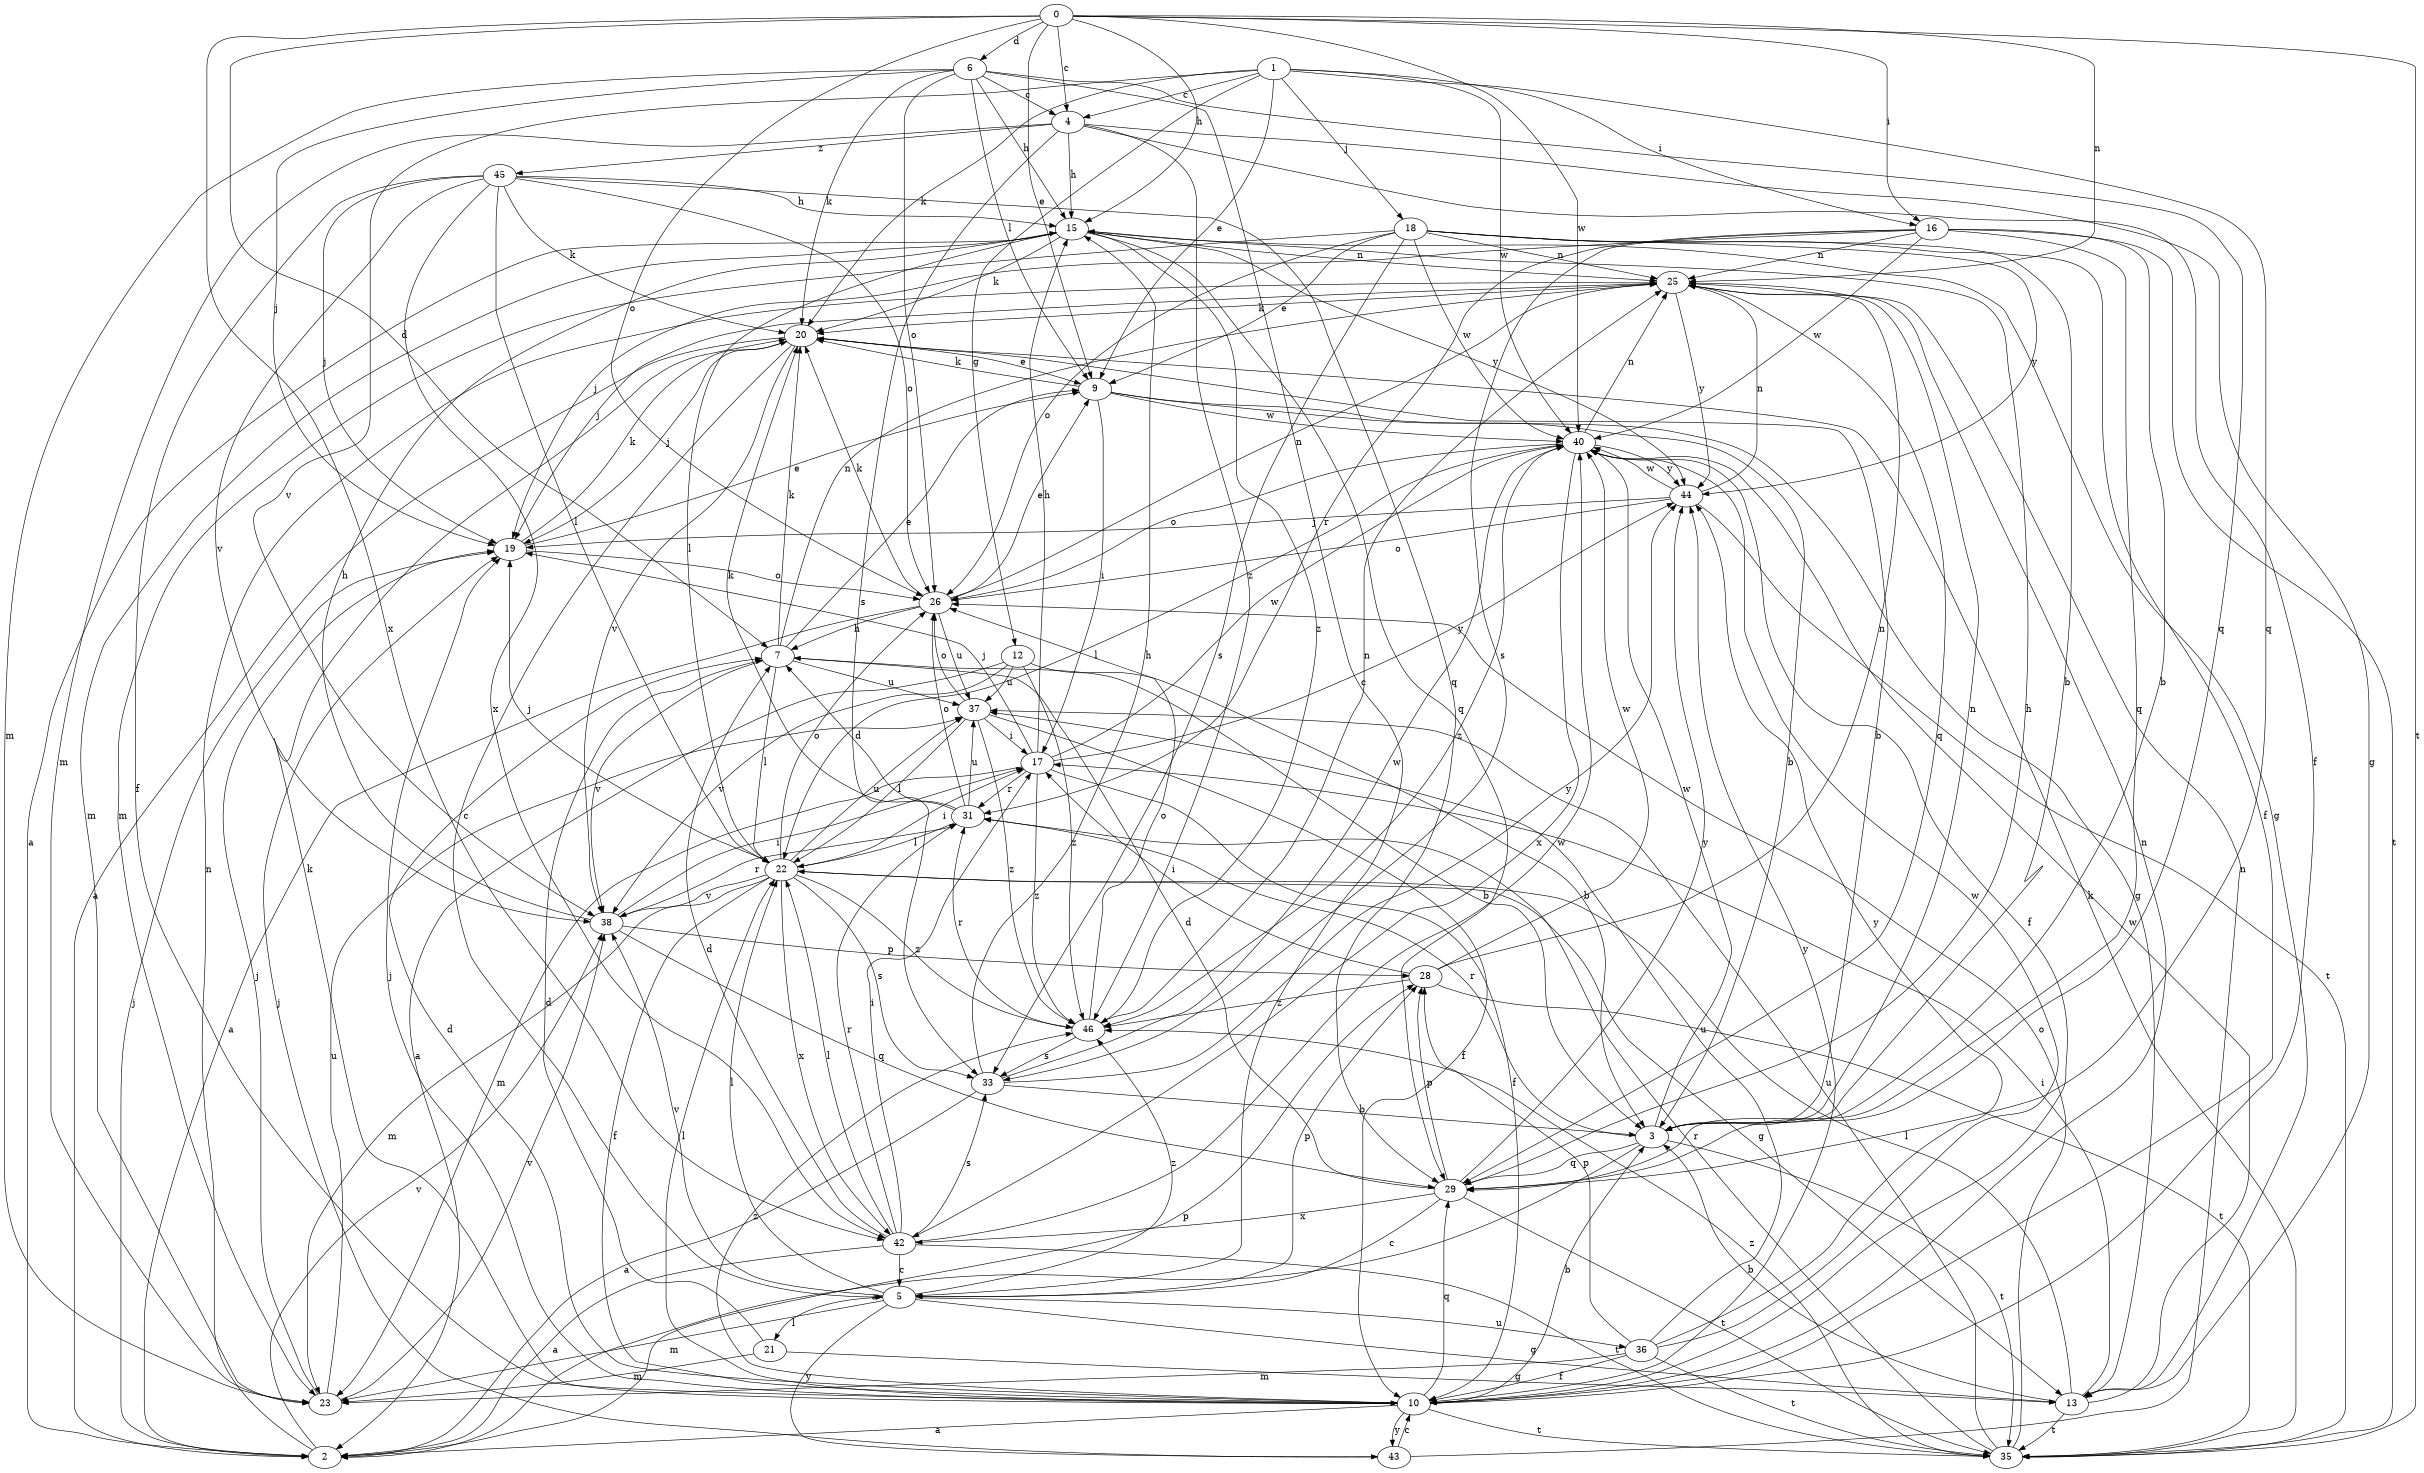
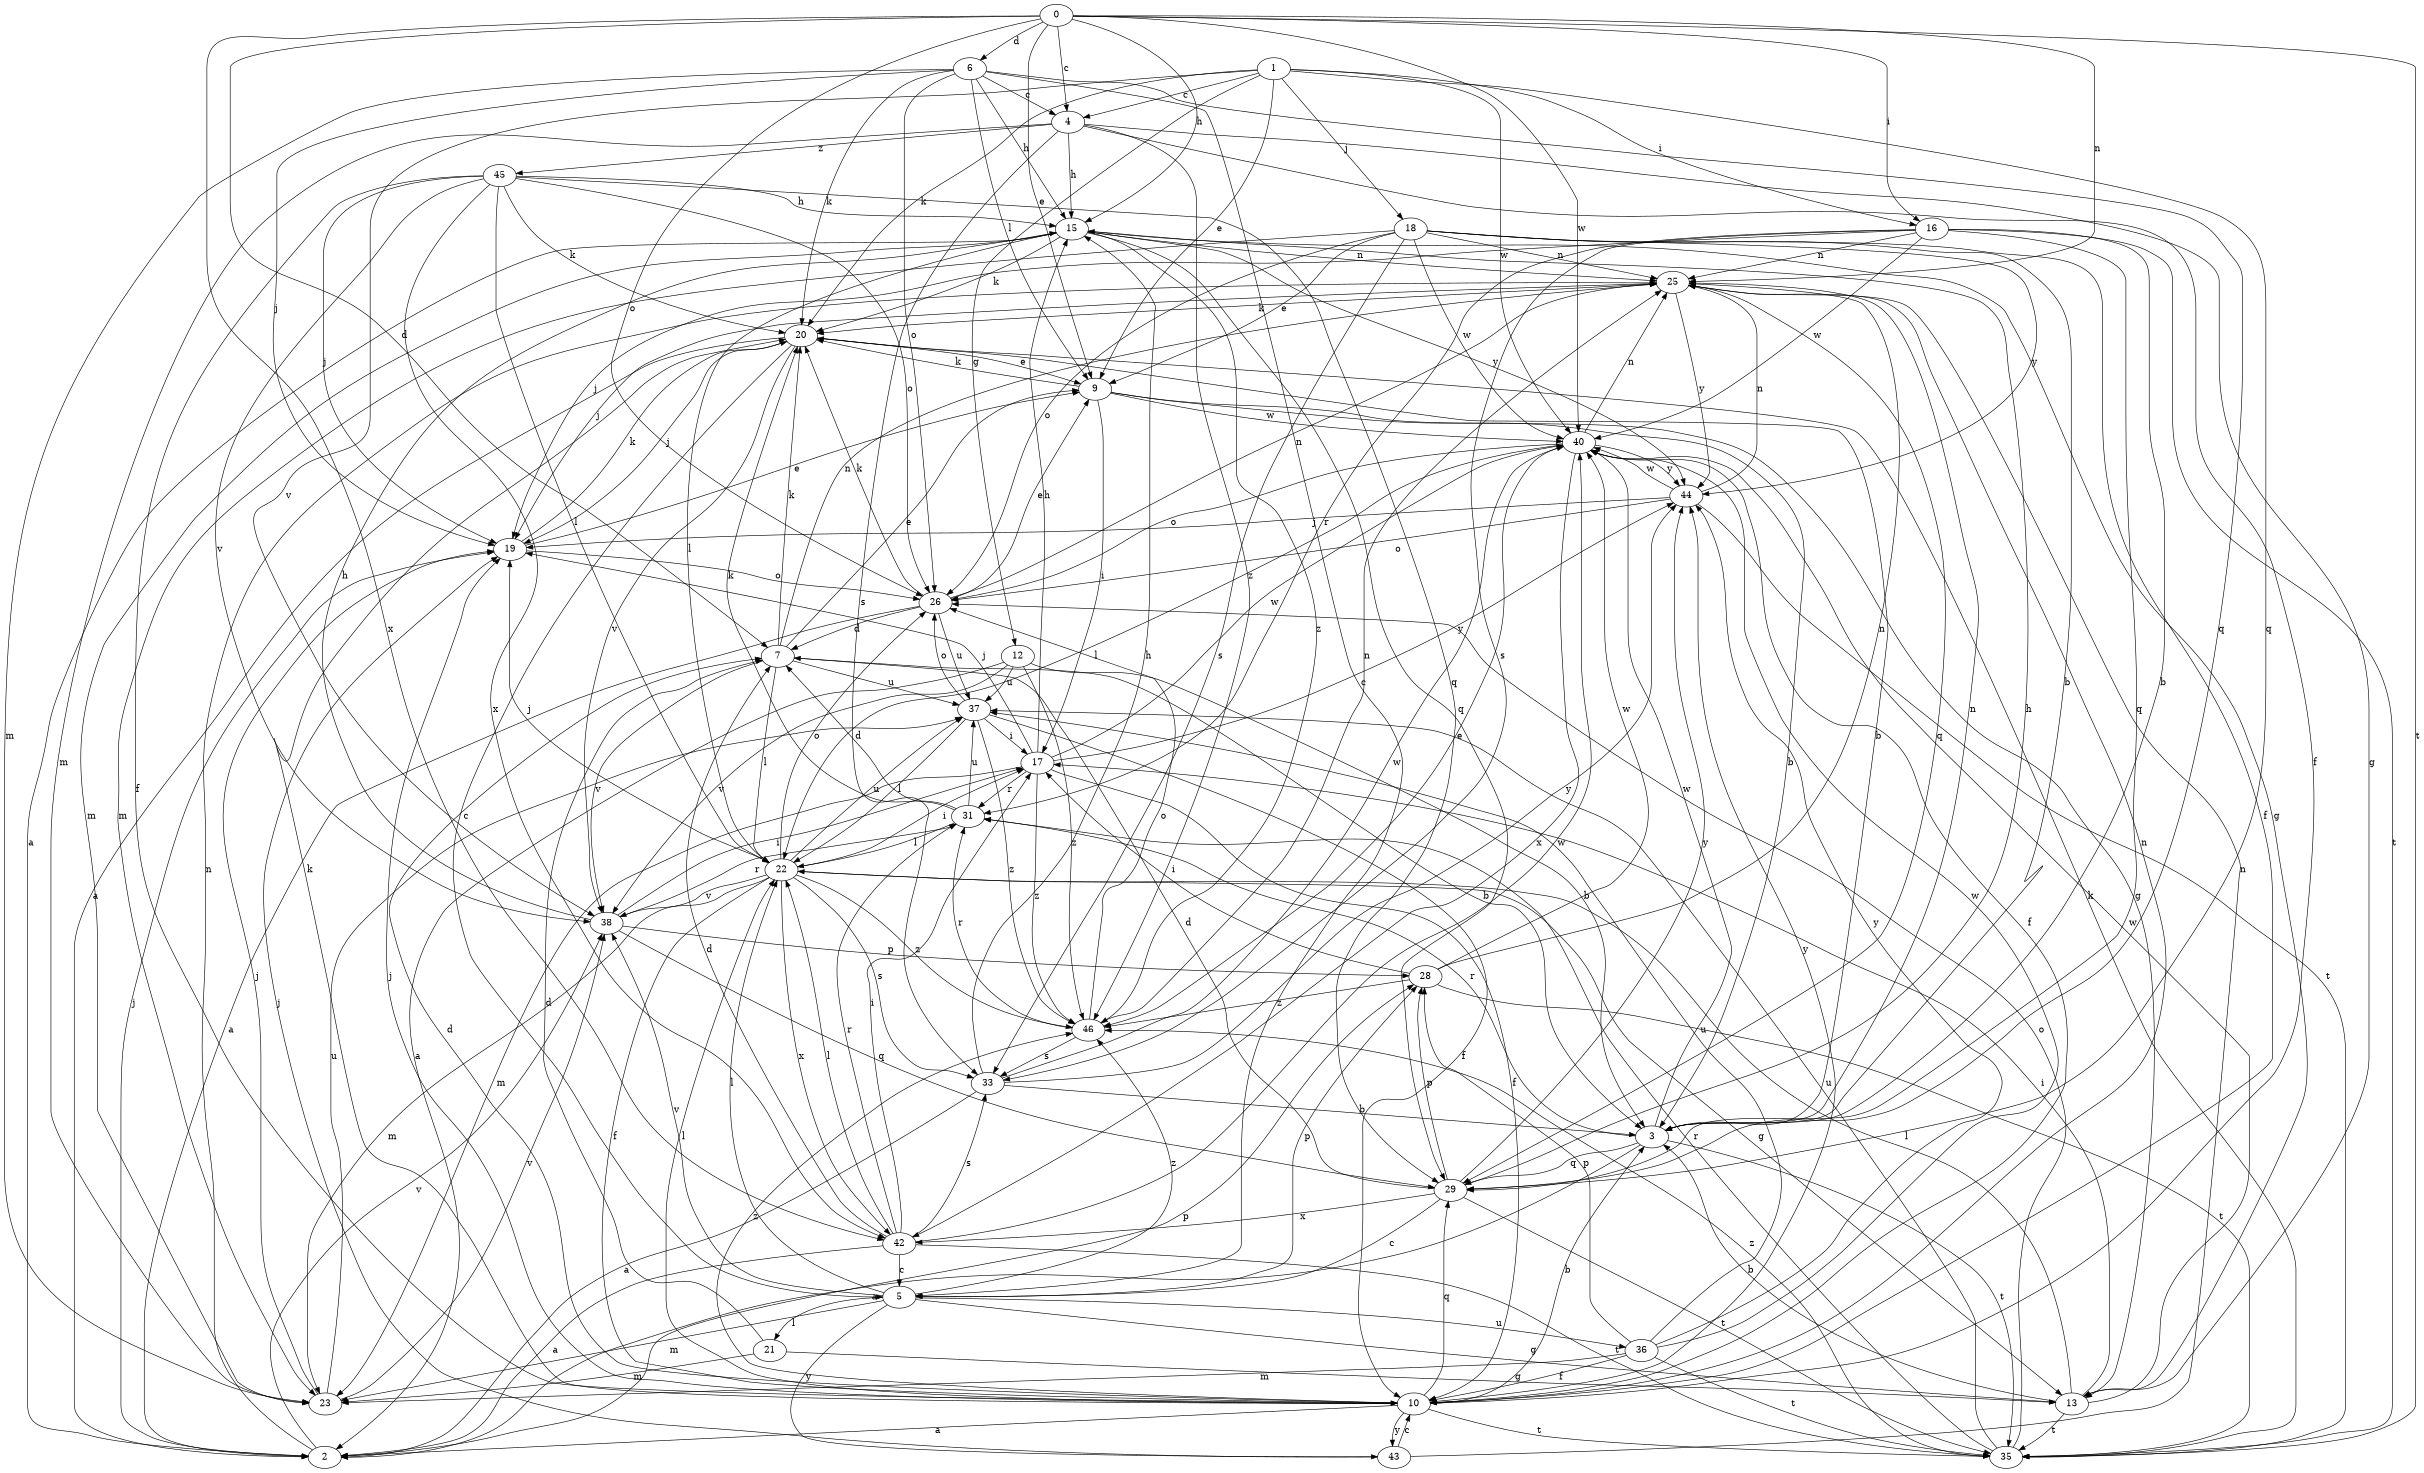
(857, 630) -> (857, 630)
(942, 714) -> none
(1460, 736) -> (1460, 736)
